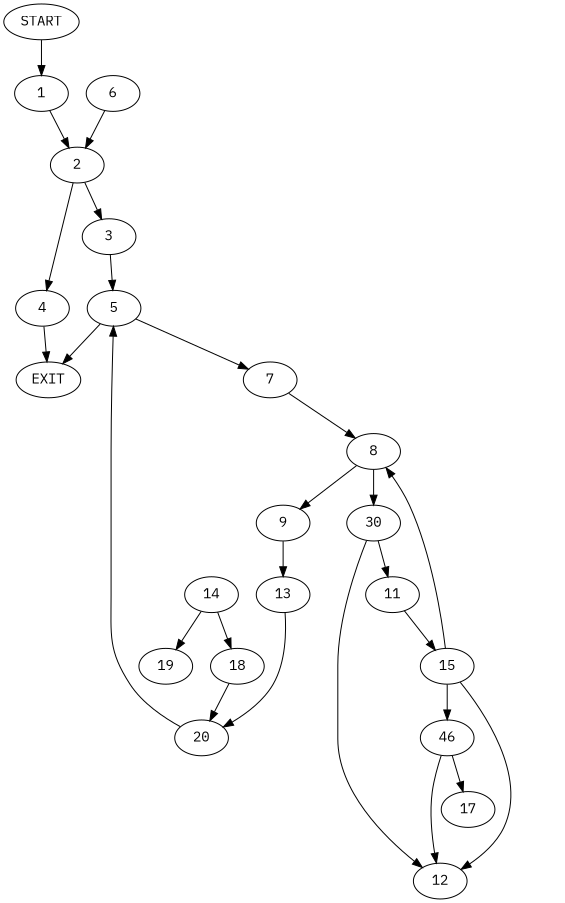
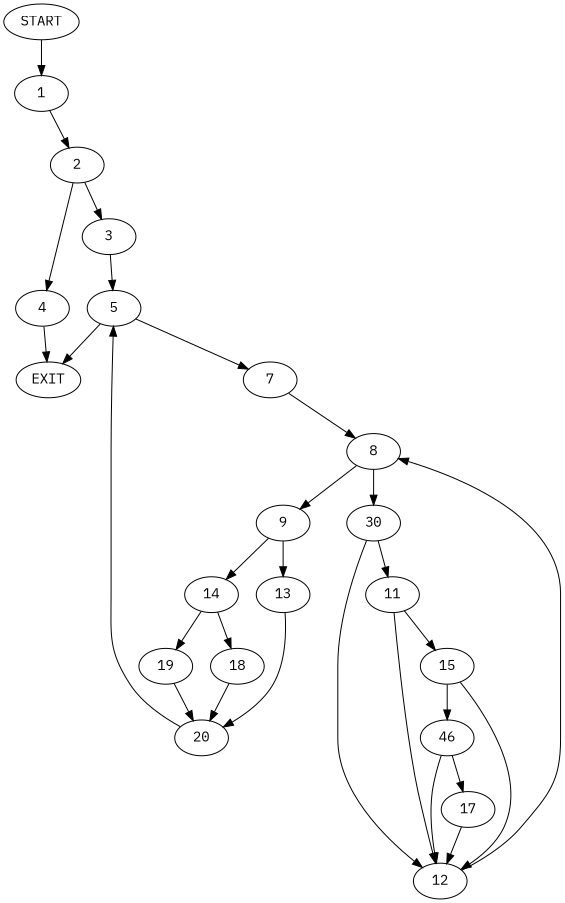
(113, 93) -> none
none -> (251, 555)
(428, 559) -> (561, 646)
none -> (181, 698)
none -> (408, 734)
none -> (456, 841)
